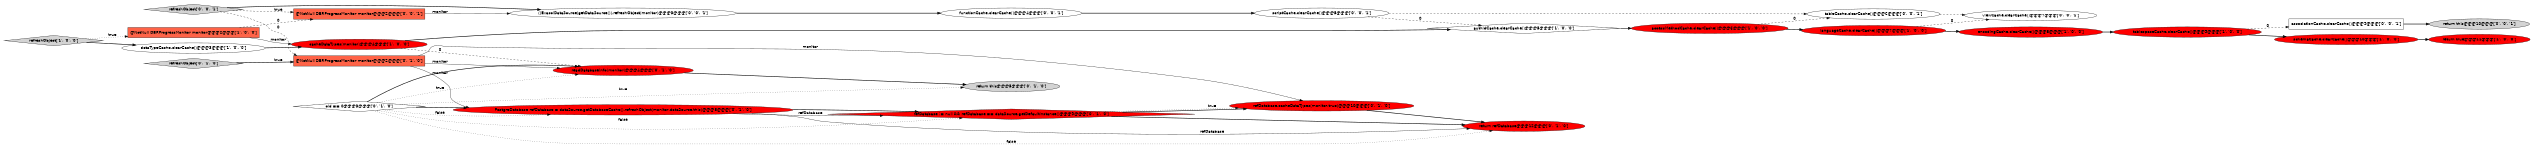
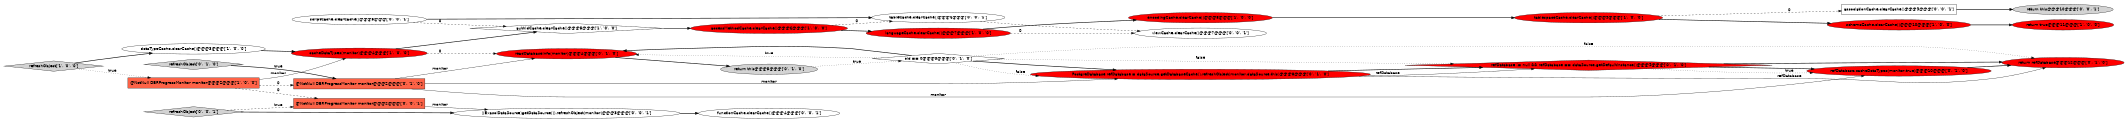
(1167, 13) -> none
(1596, 14) -> (648, 18)
(260, 22) -> (275, 85)
(680, 95) -> (855, 64)
